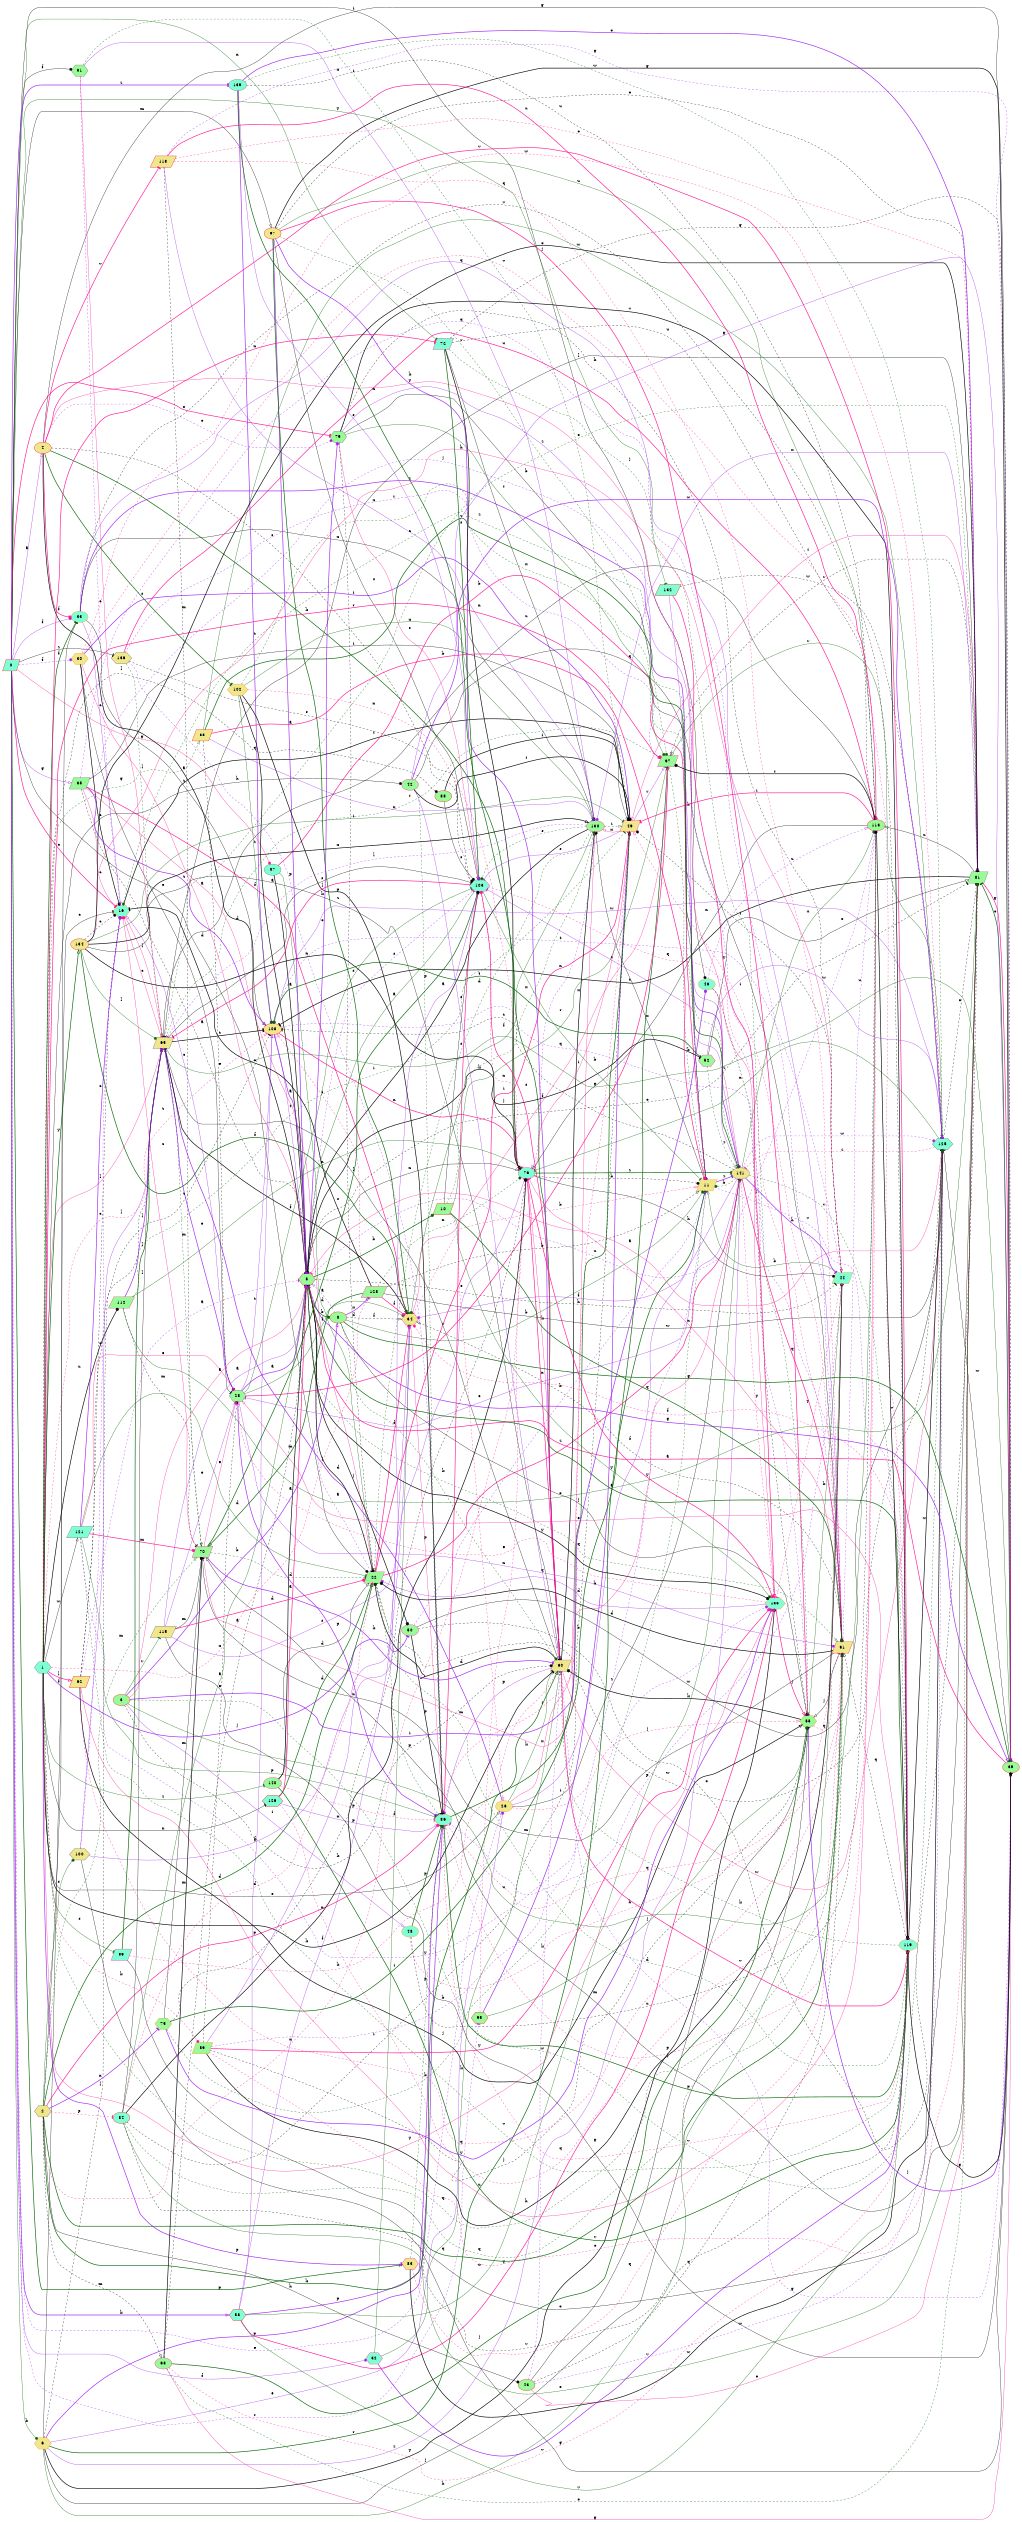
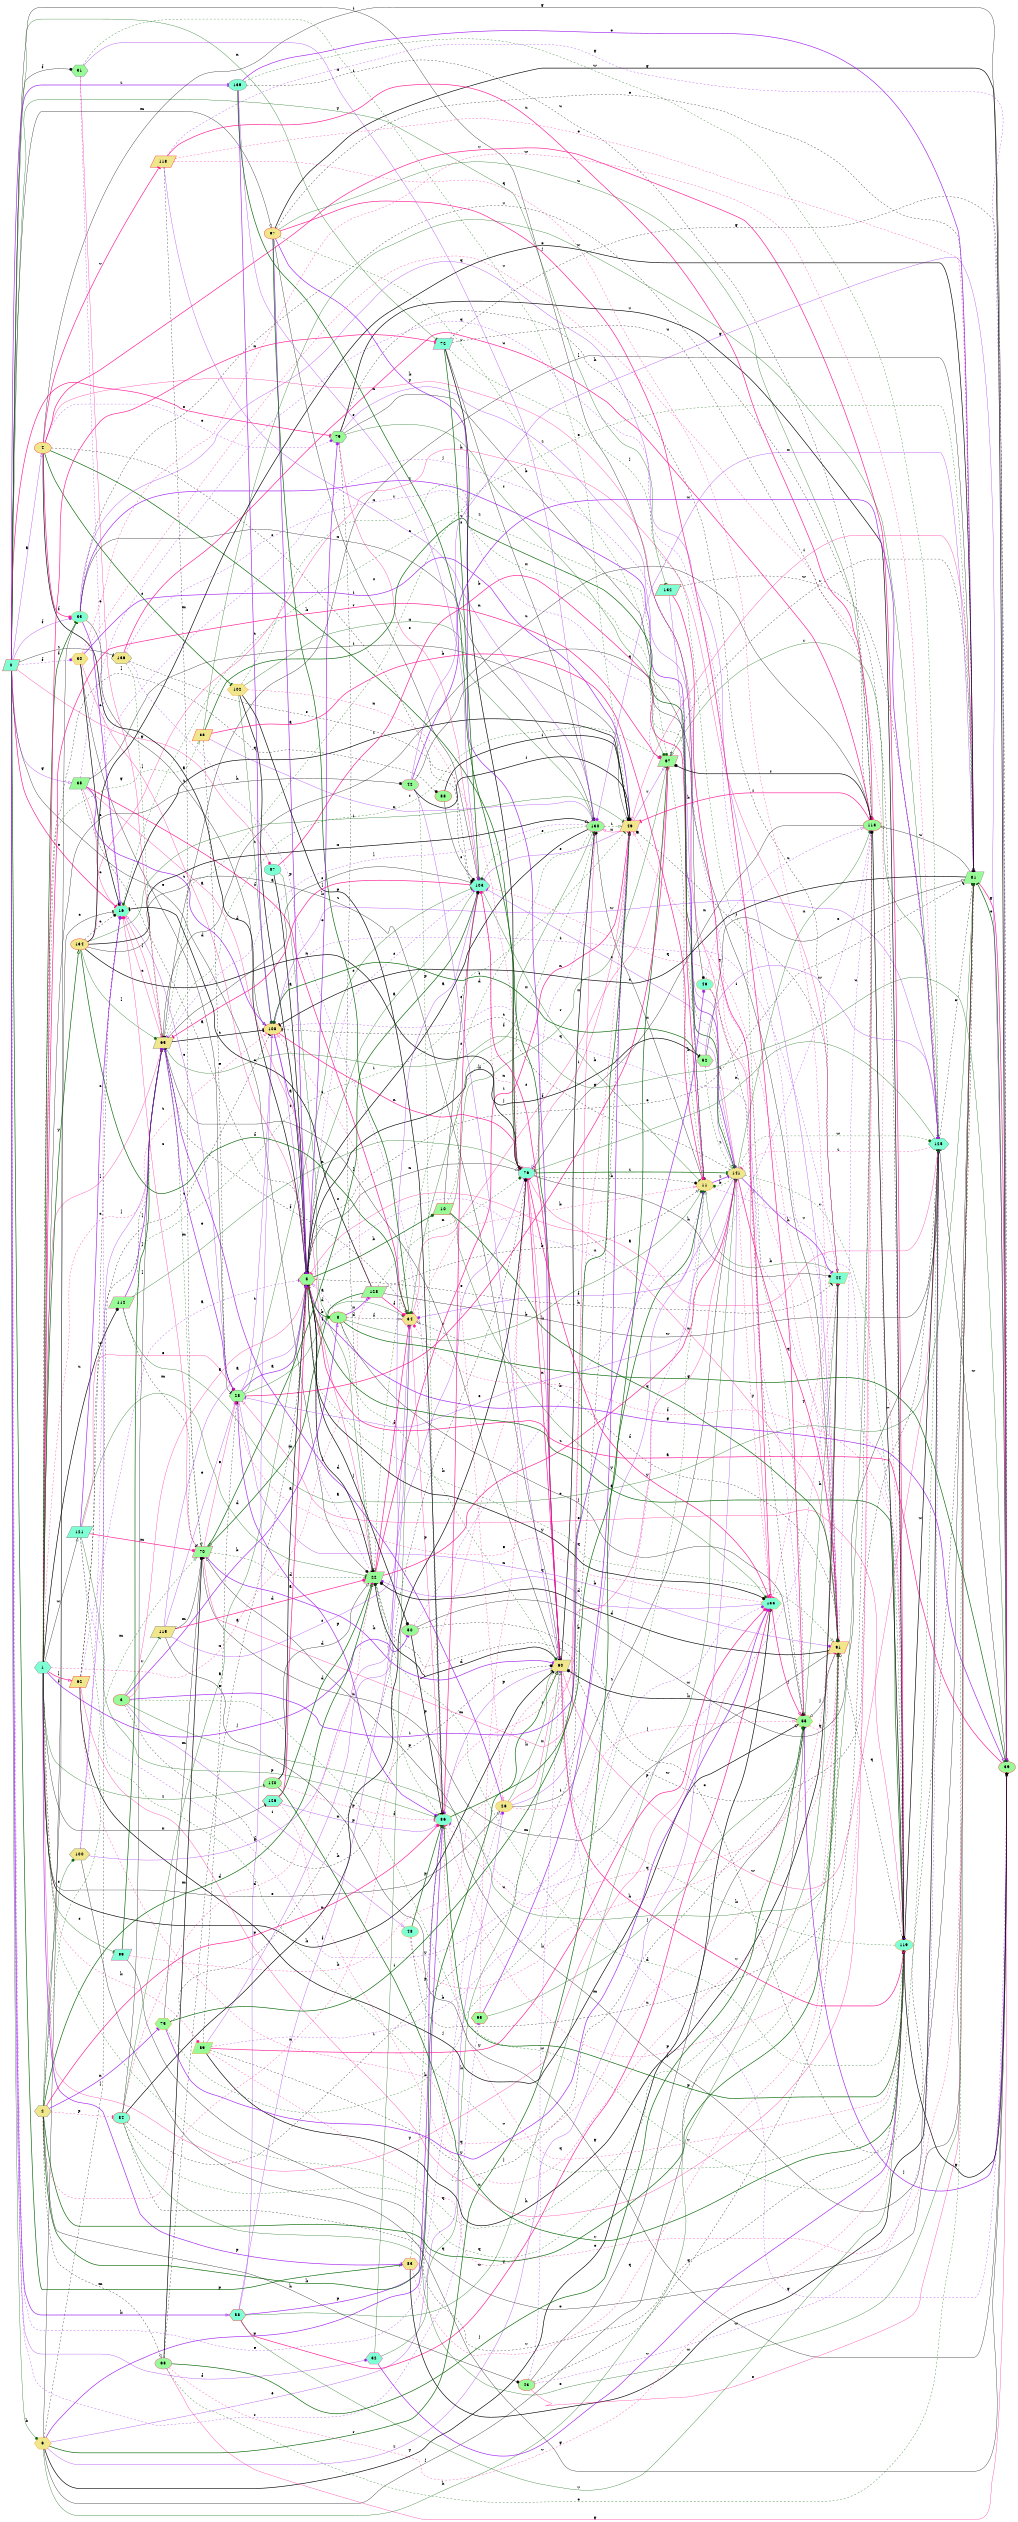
(103, 740) -> (103, 740)
(835, 1136) -> (831, 1136)
(707, 1185) -> (705, 1185)
(255, 1189) -> (255, 1189)
(508, 1829) -> (505, 1828)
